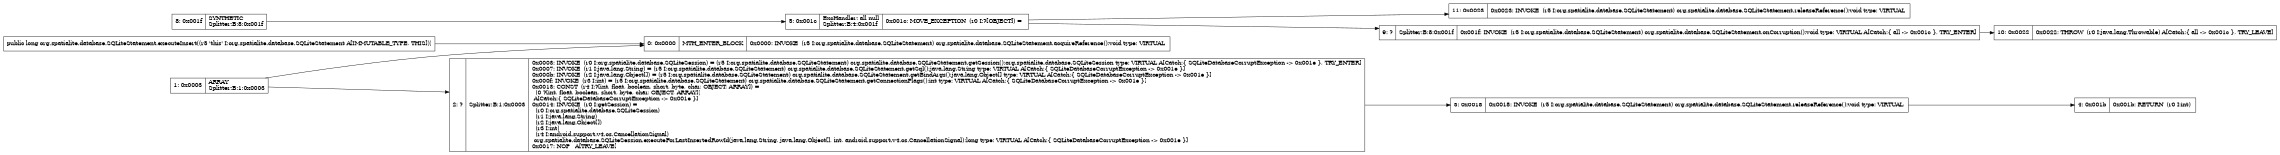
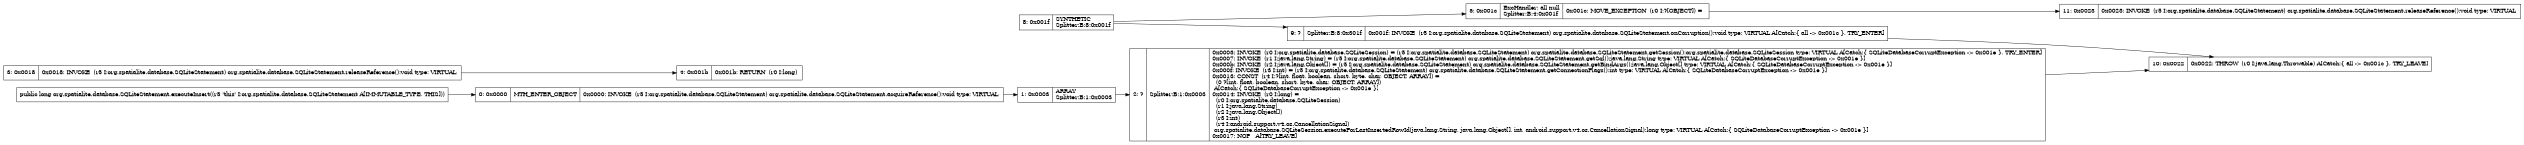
(1202, 26) -> (1198, 25)
(1426, 33) -> (1334, 33)
(713, 44) -> (545, 95)
(452, 55) -> (1008, 95)
(586, 105) -> (1257, 95)
(1406, 105) -> (2095, 73)
(2153, 105) -> (757, 73)
